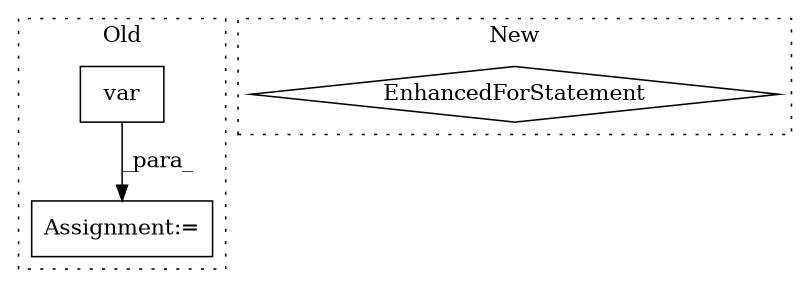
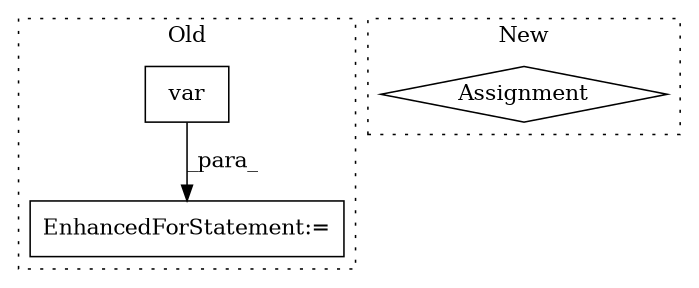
(515, 94) -> (524, 94)
(122, 229) -> (187, 229)
